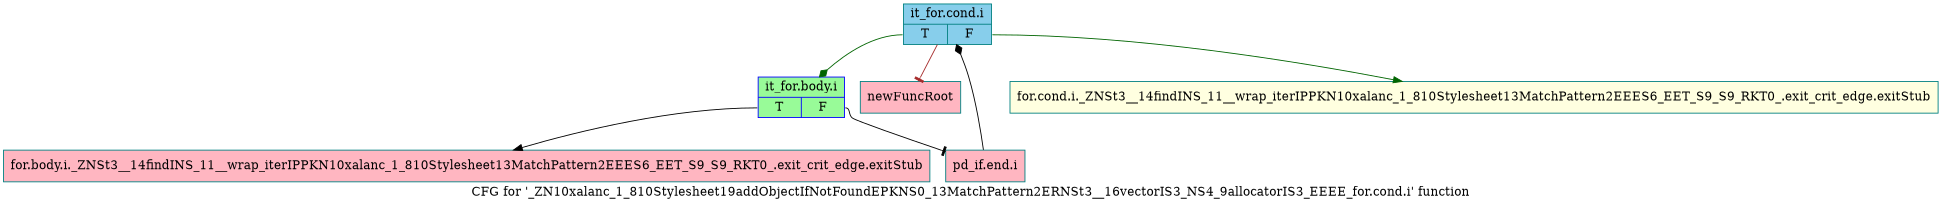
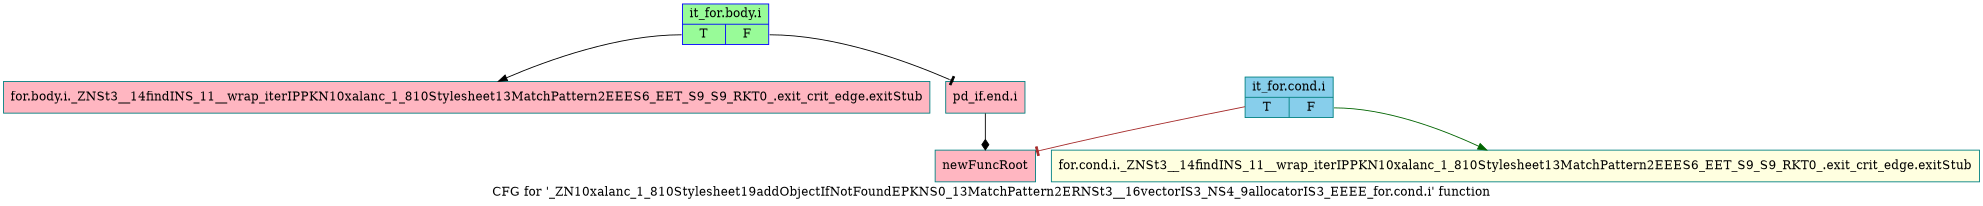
(862, 46) -> none
(975, 101) -> (985, 126)
